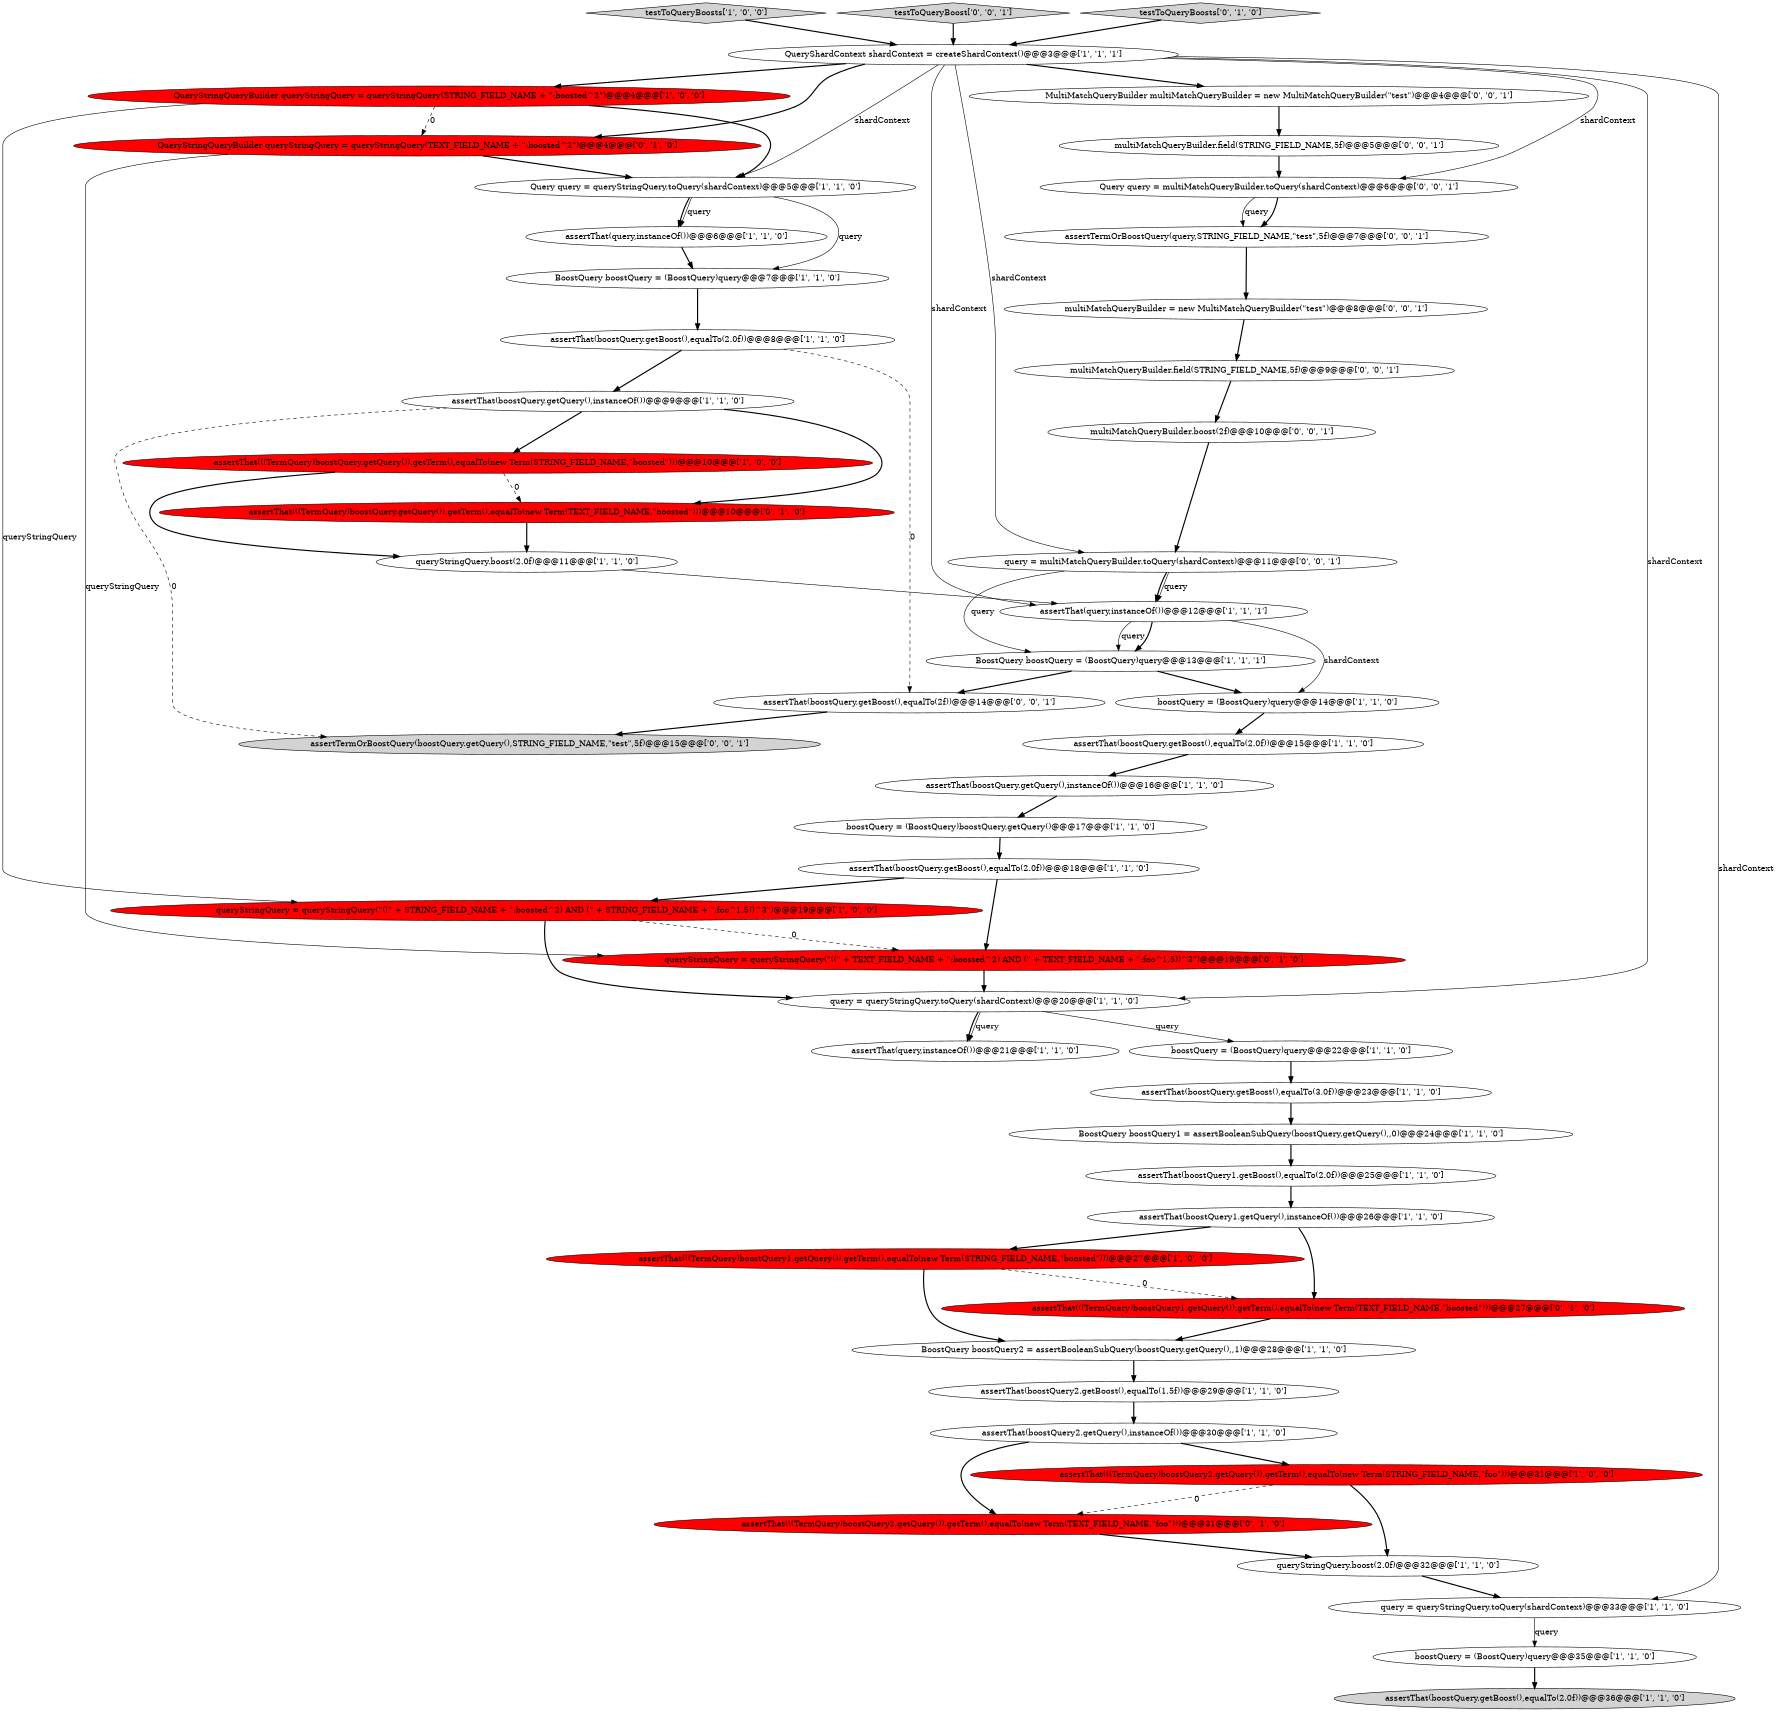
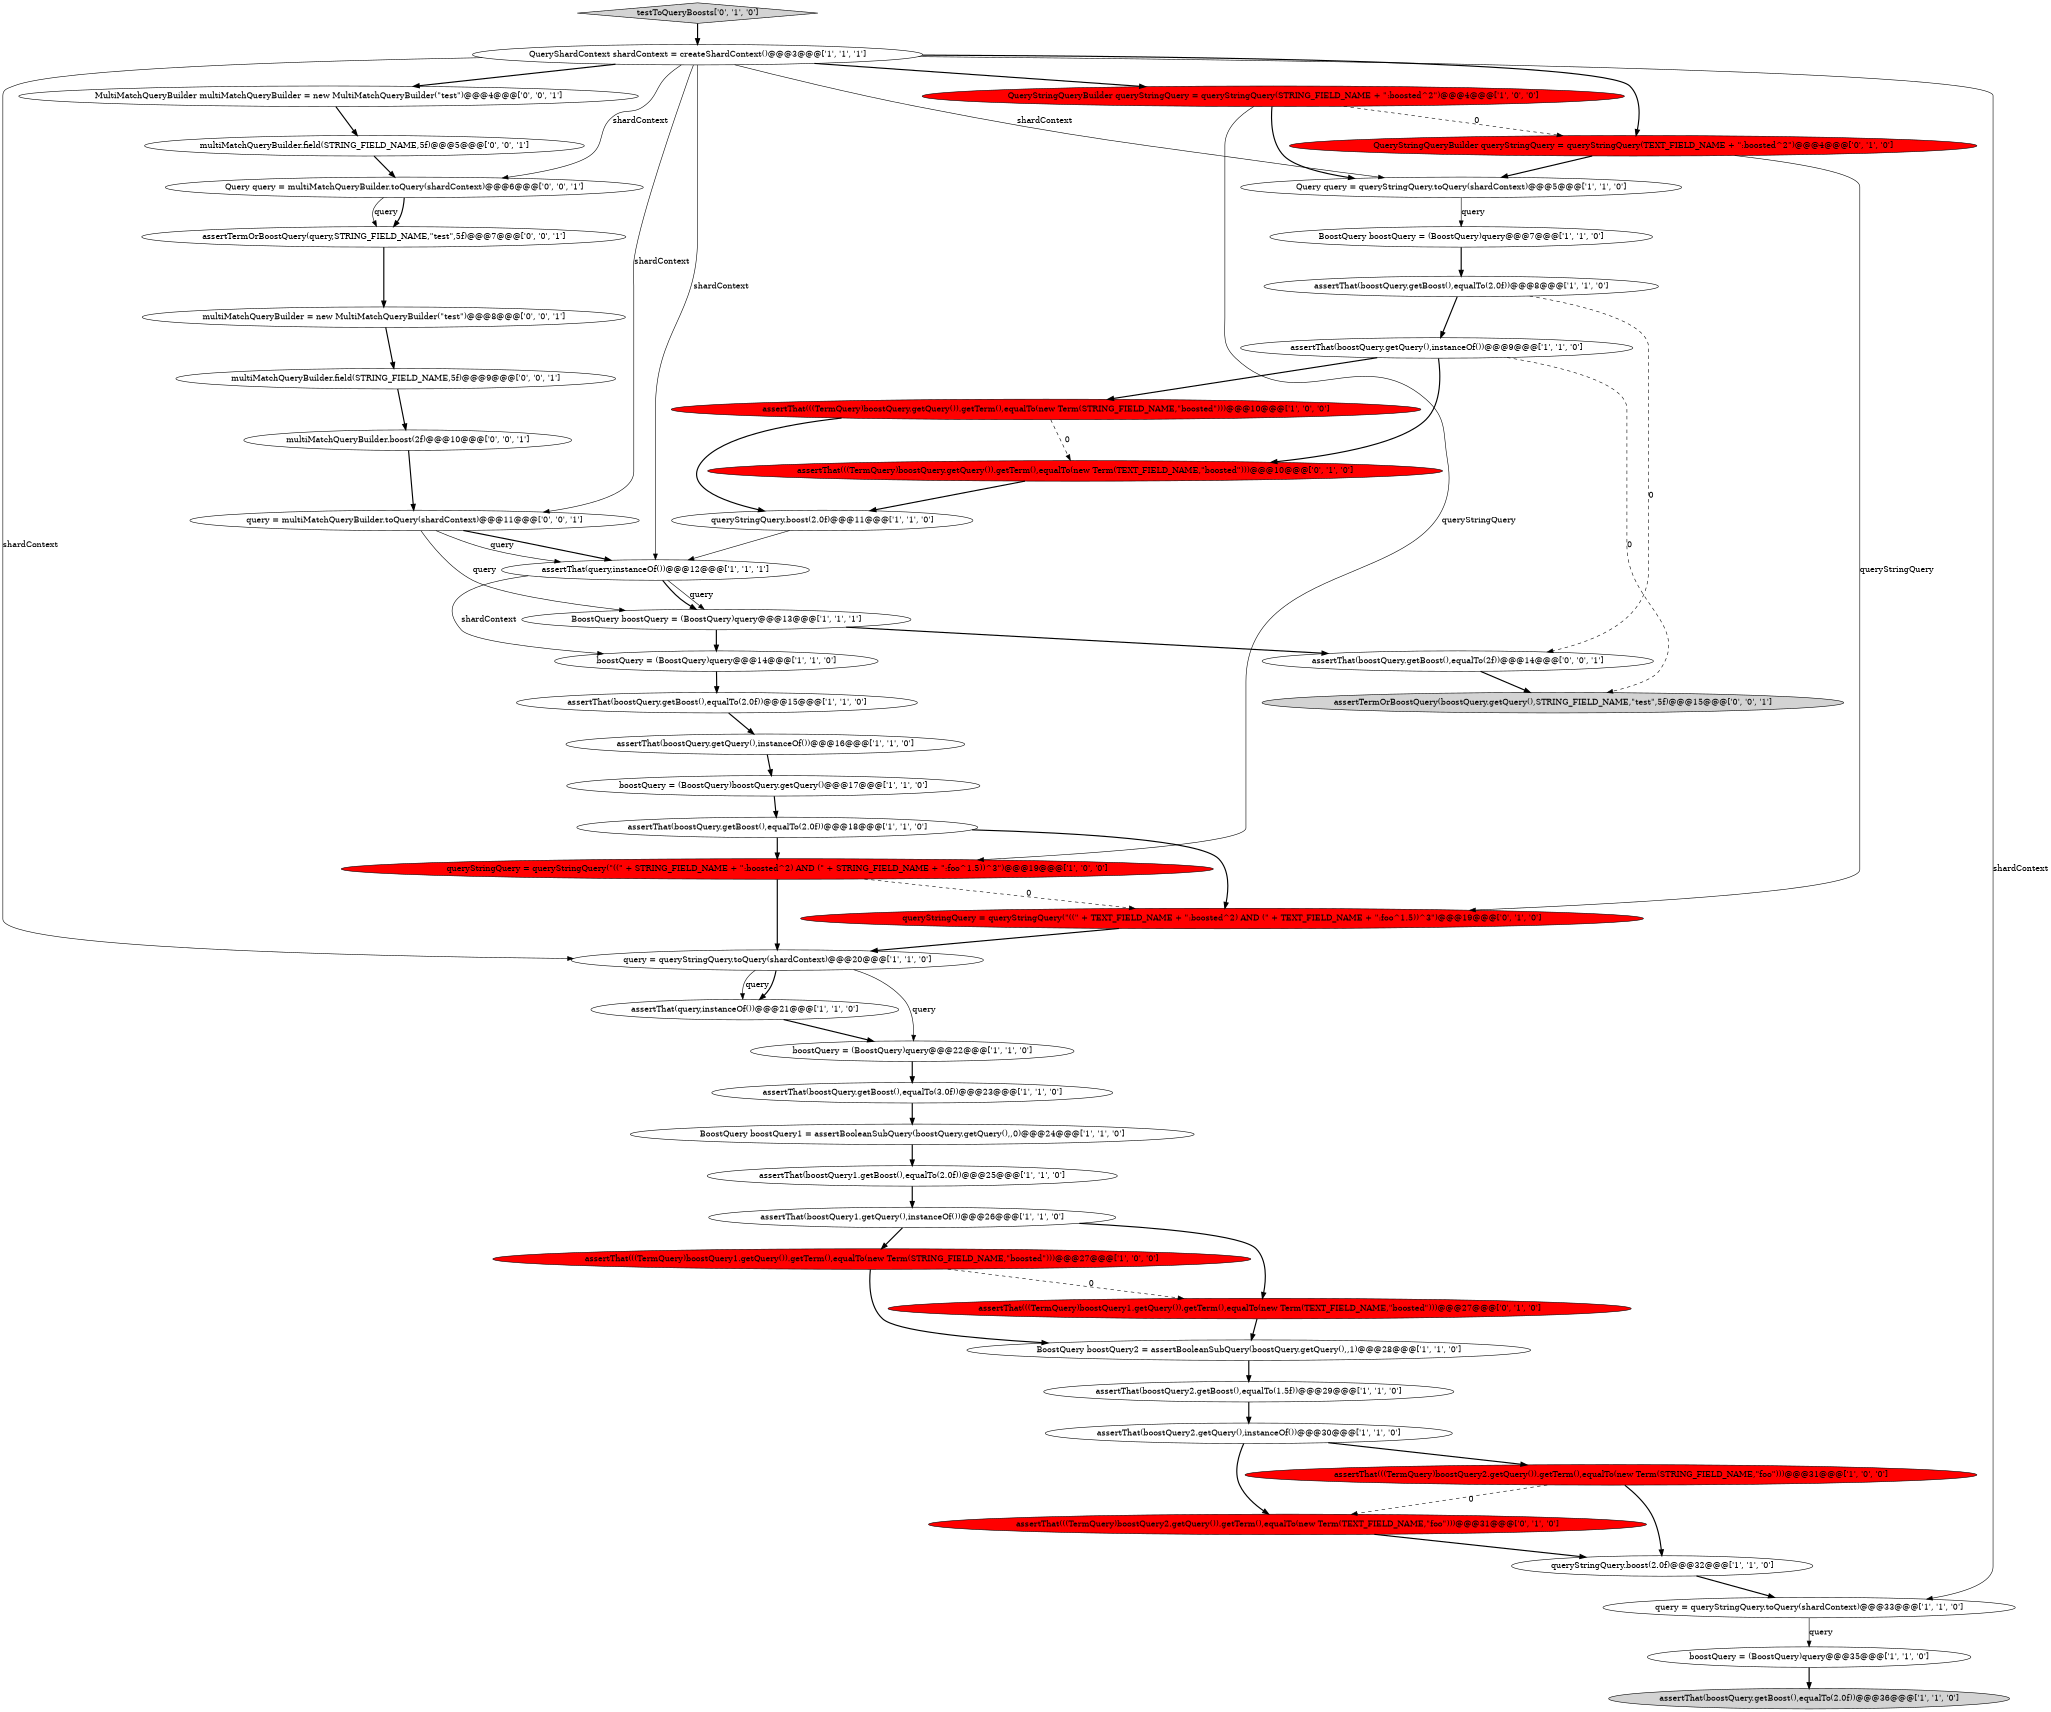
(706, 13) -> none
(953, 13) -> none
(676, 237) -> none
none -> (826, 1030)
